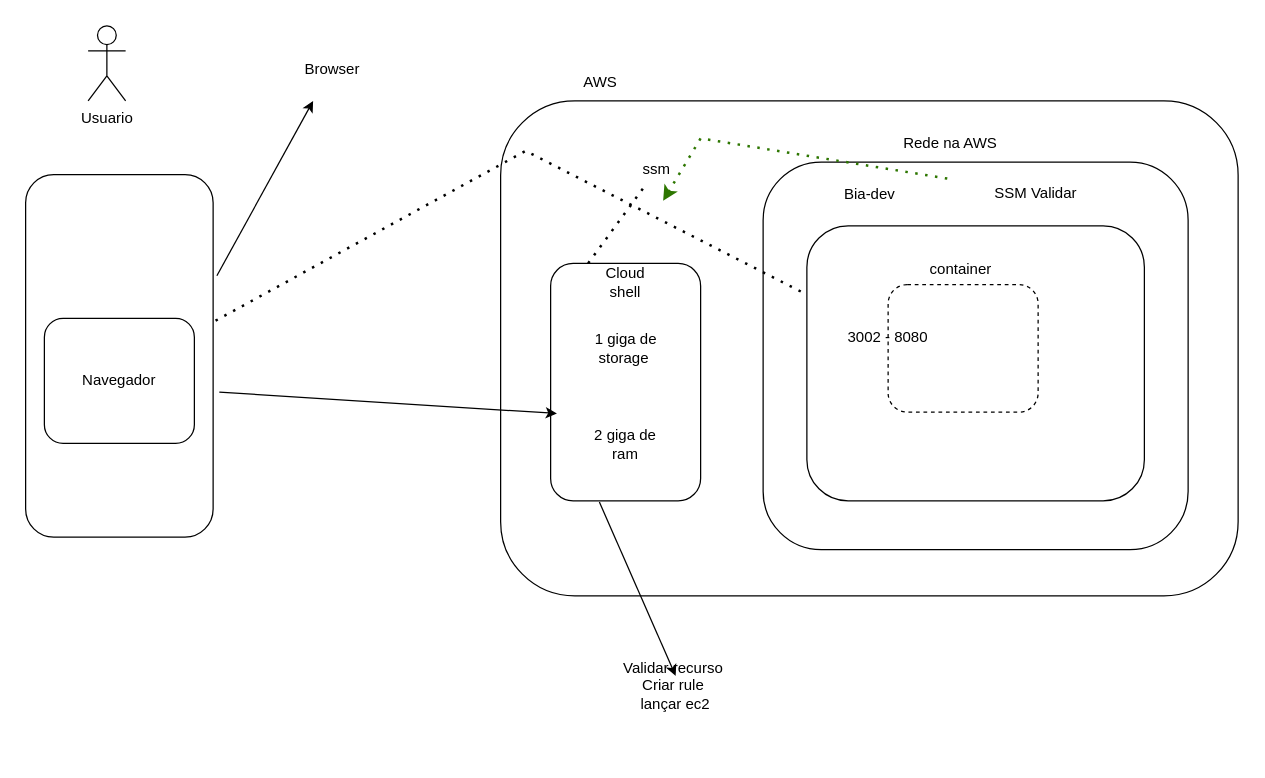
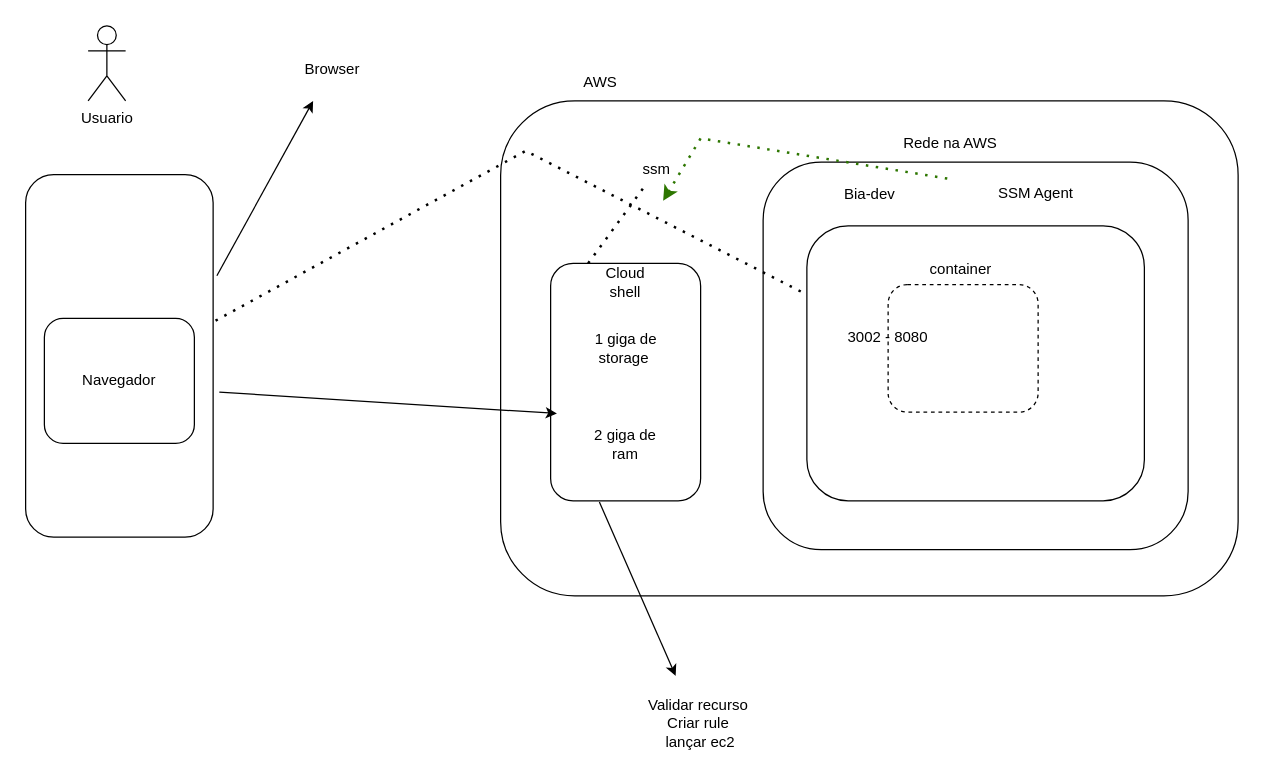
(1038, 193) -> (1038, 193)
(676, 694) -> (701, 732)
